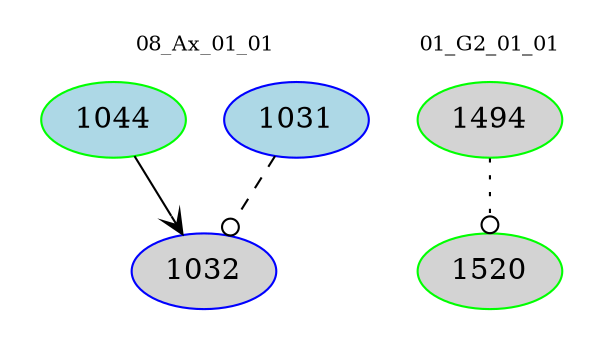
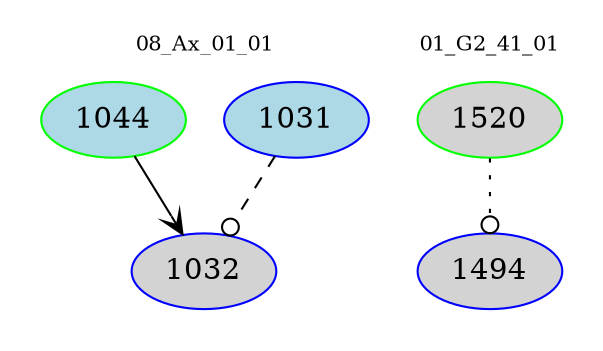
(490, 45) -> (490, 45)
(490, 120) -> (490, 271)
(490, 187) -> (490, 187)
